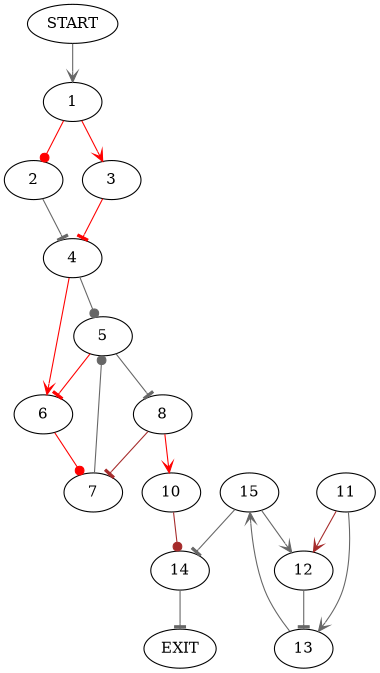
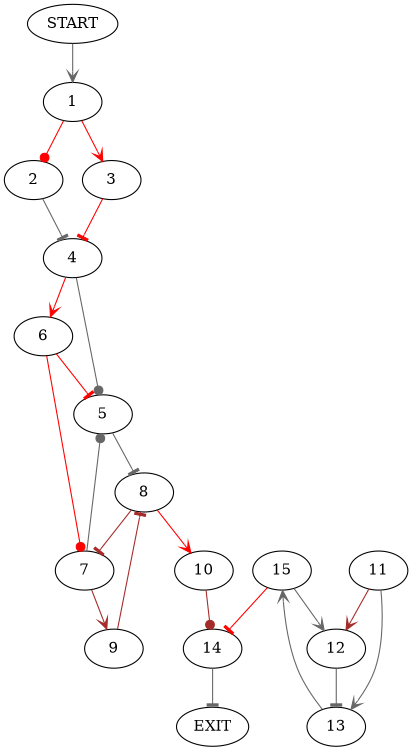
(75, 373) -> (72, 373)
(217, 529) -> (249, 608)
none -> (114, 649)
